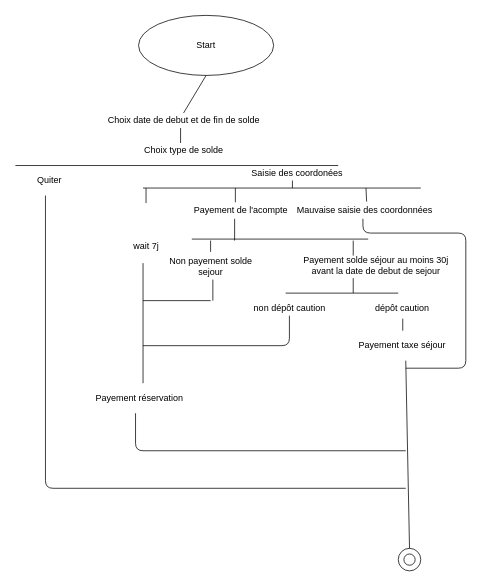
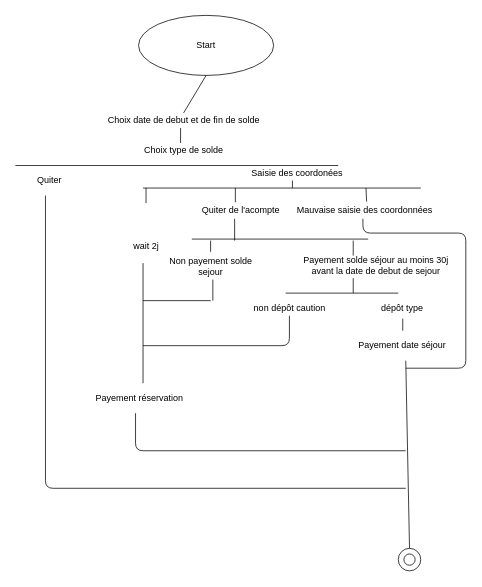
(241, 210) -> (241, 210)
(146, 246) -> (146, 246)
(402, 308) -> (402, 308)
(402, 345) -> (402, 345)
